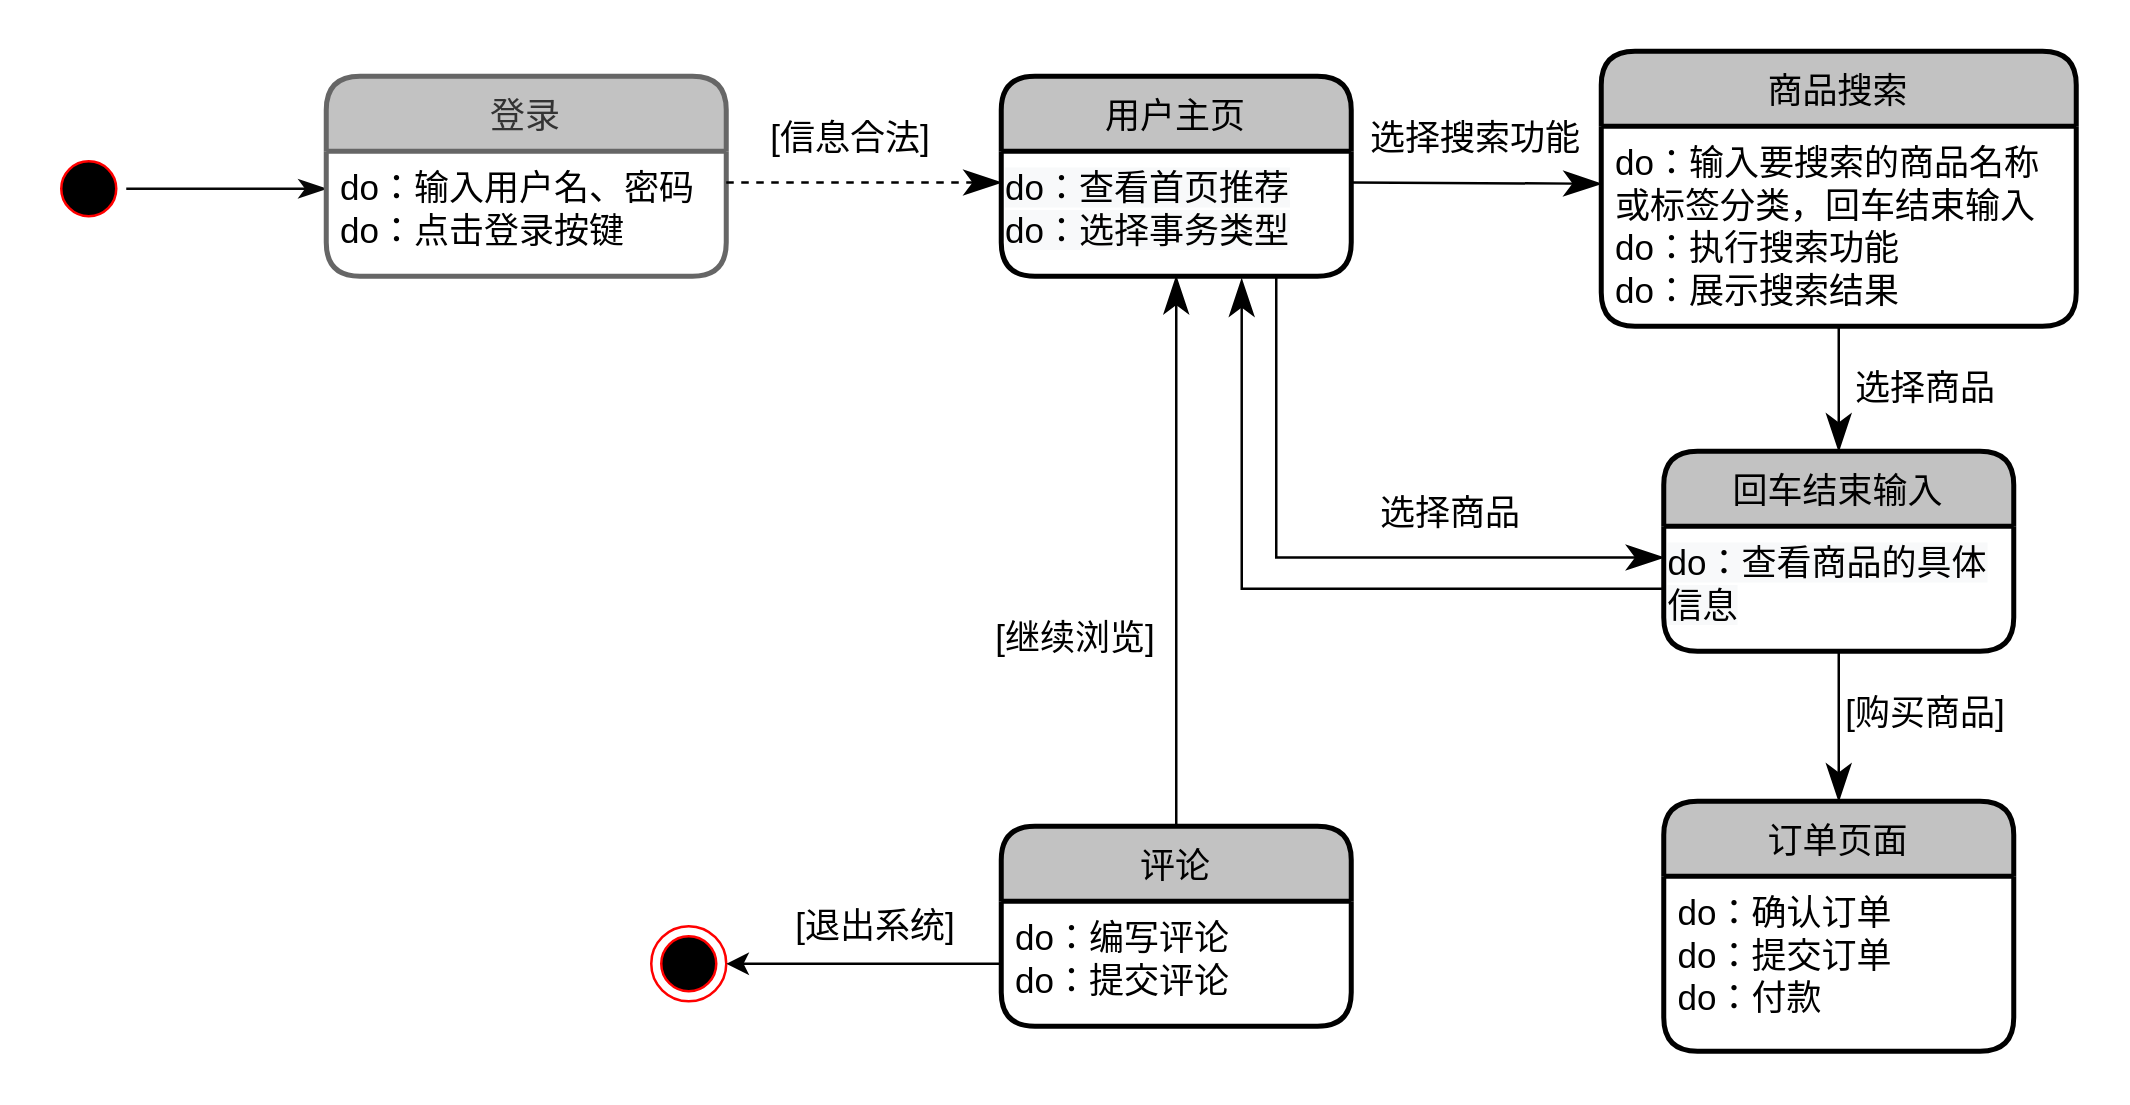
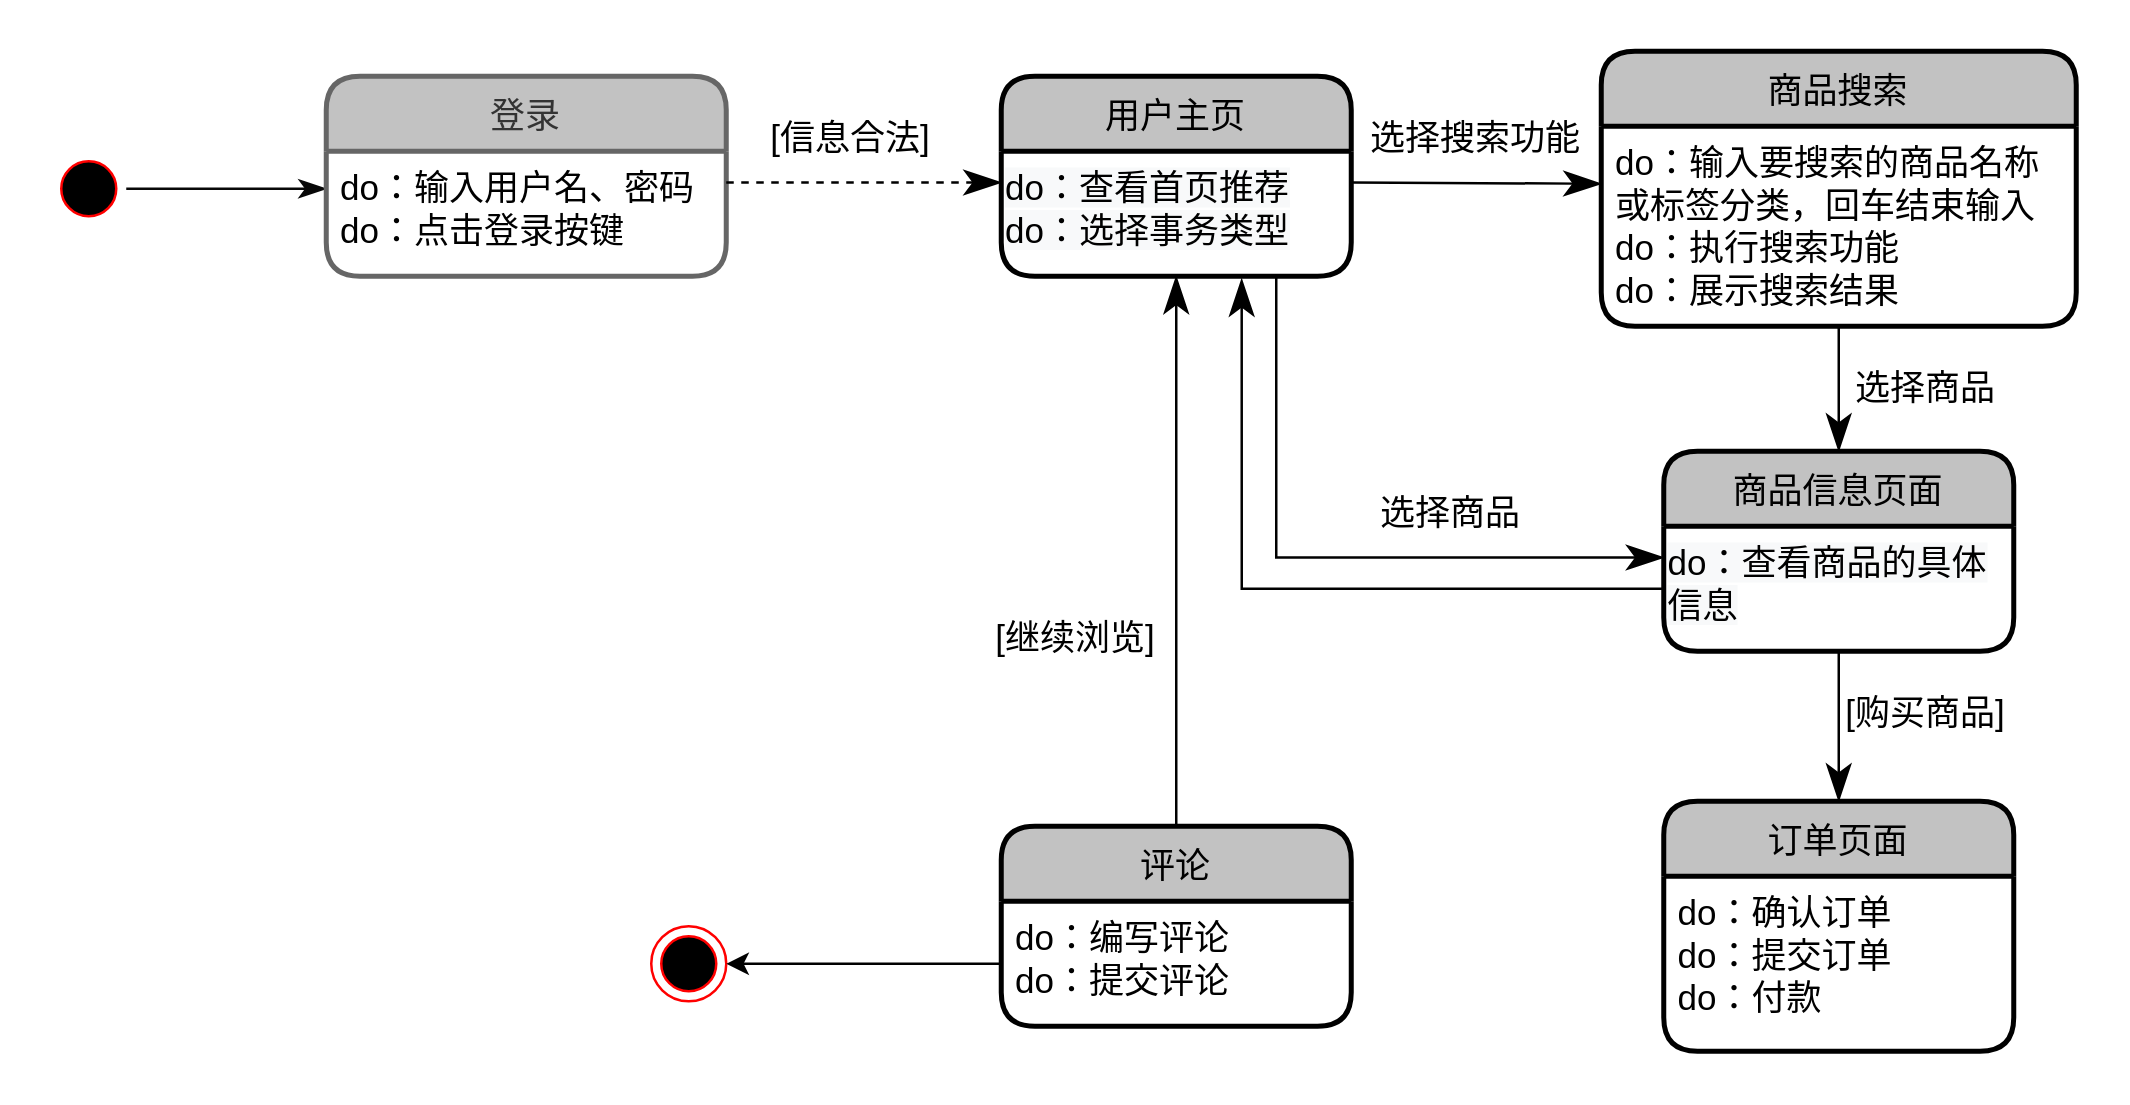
(1838, 491) -> (1838, 491)
(876, 926) -> none
